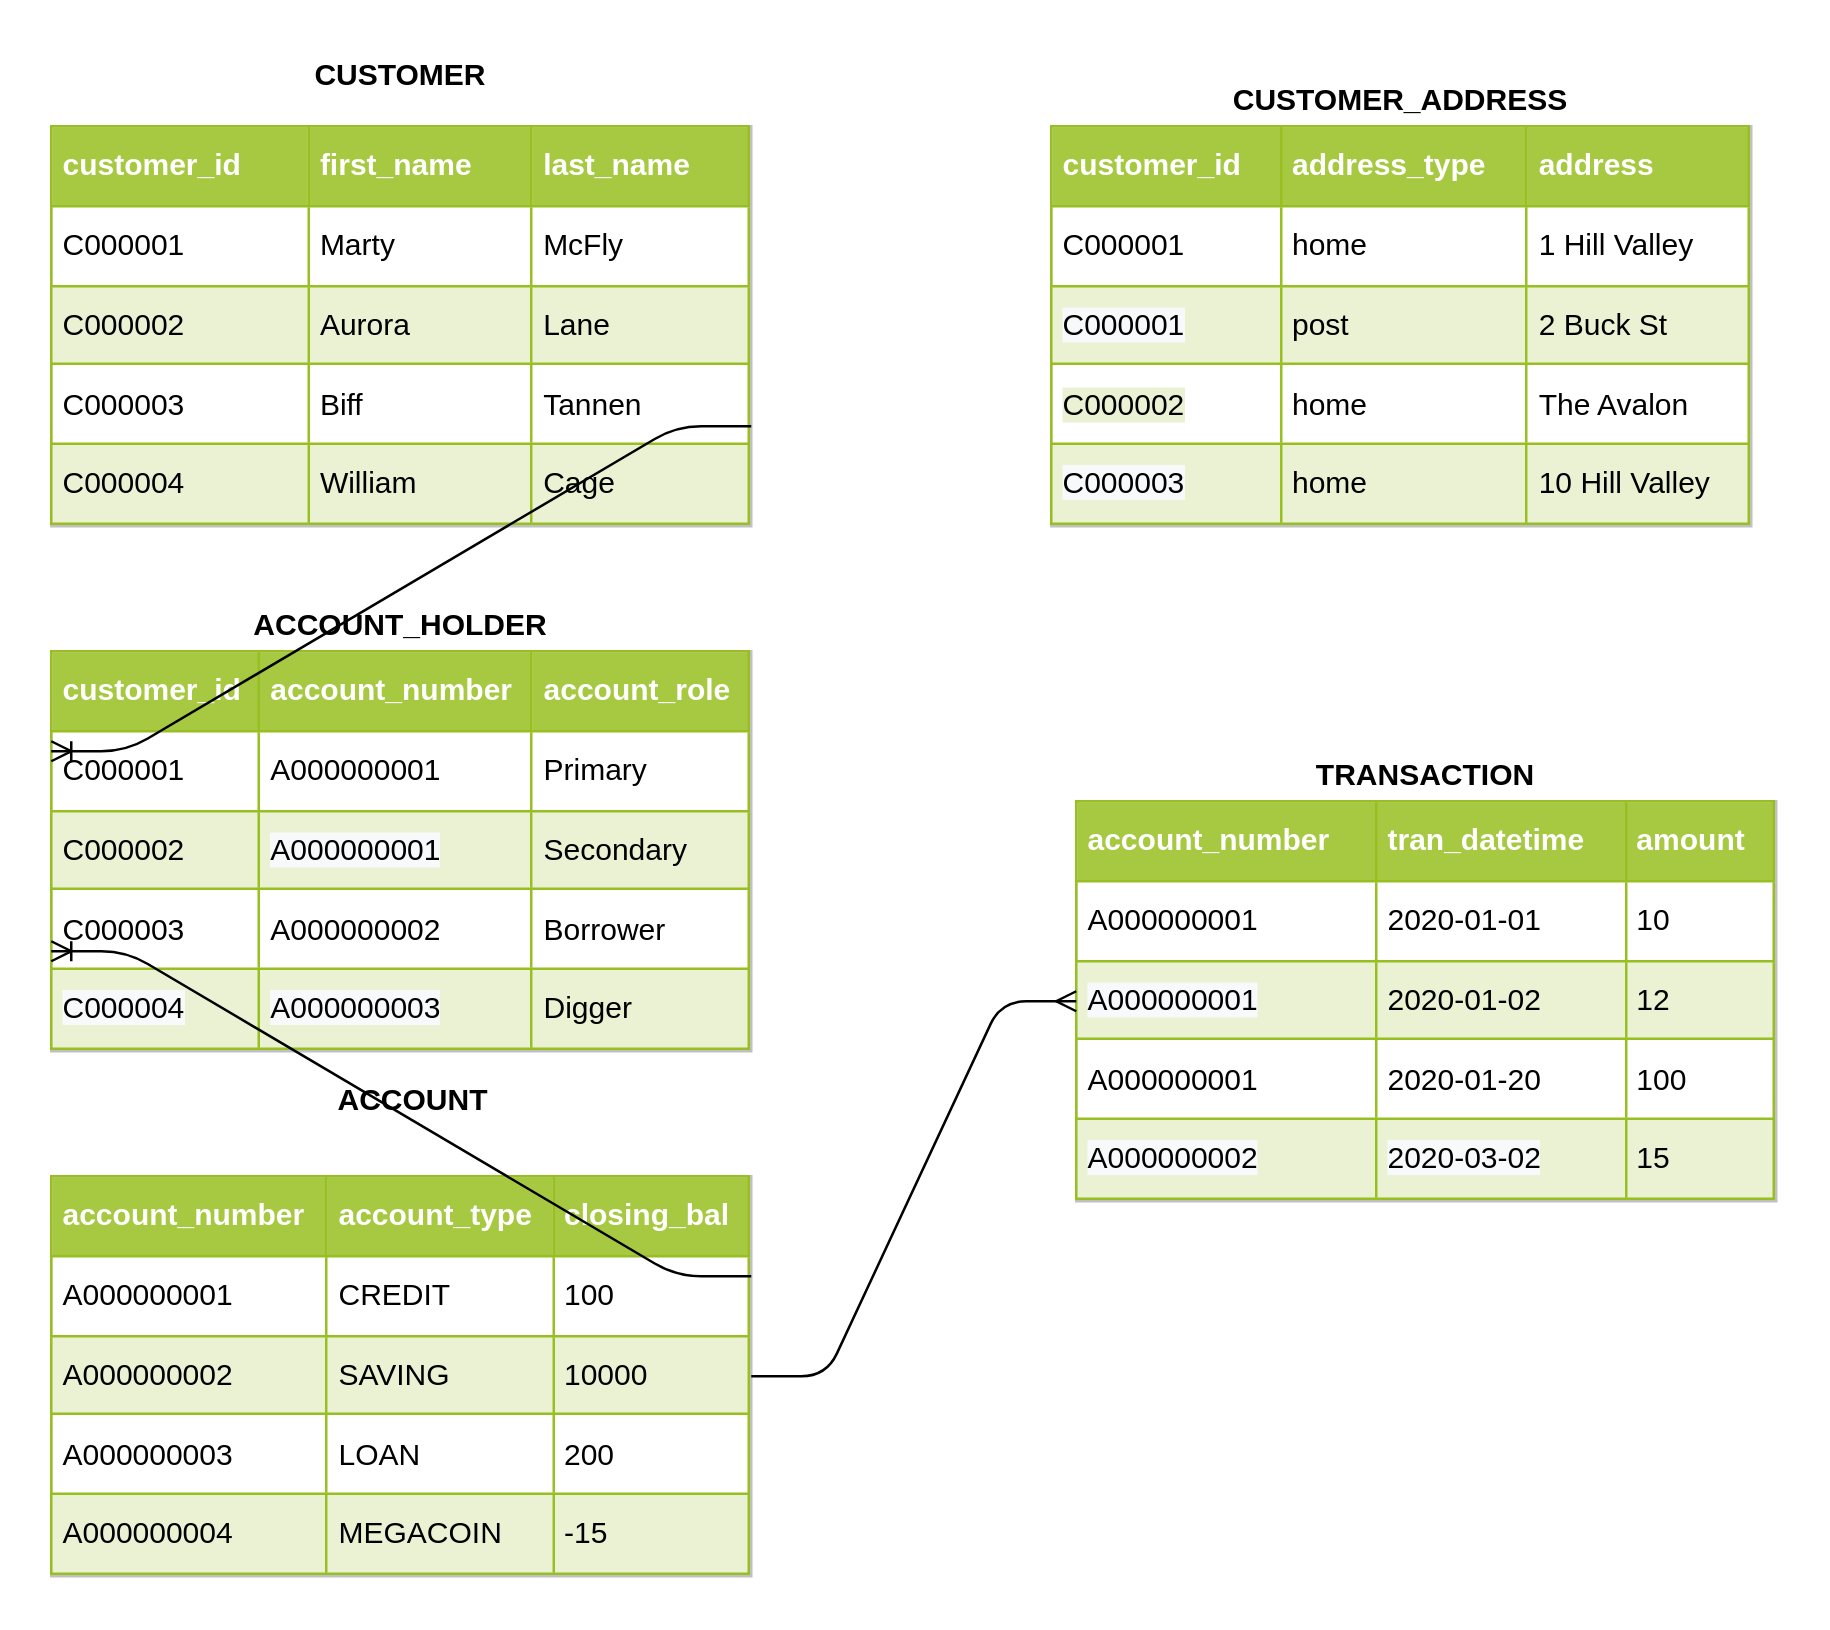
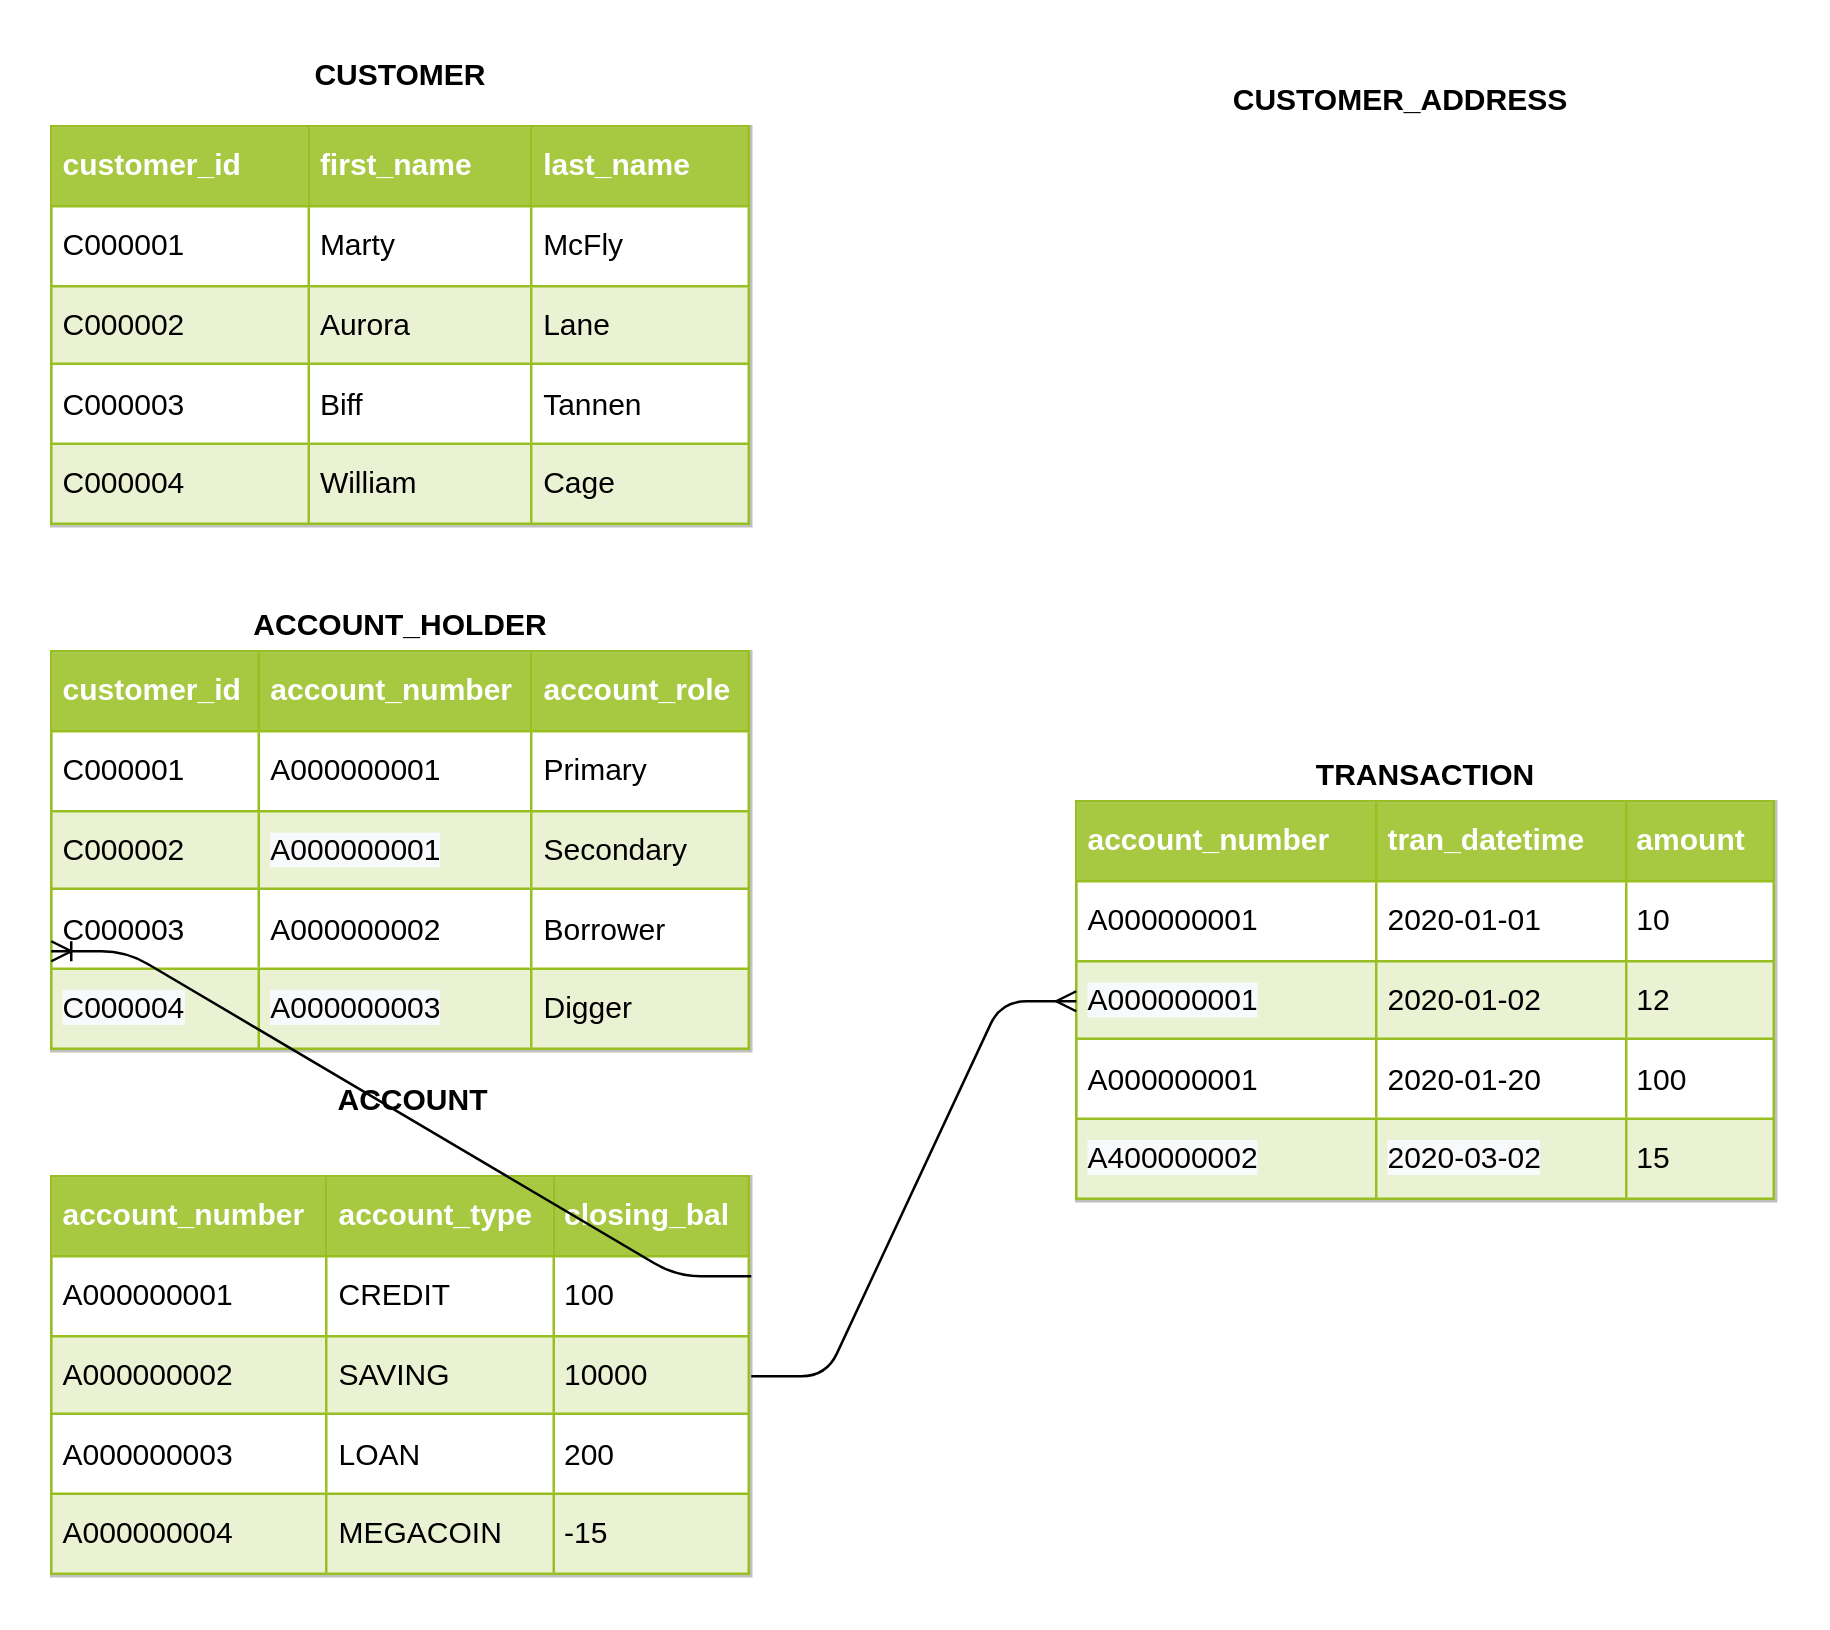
(1401, 326) -> none
(401, 589) -> none
(1350, 963) -> (1350, 963)
